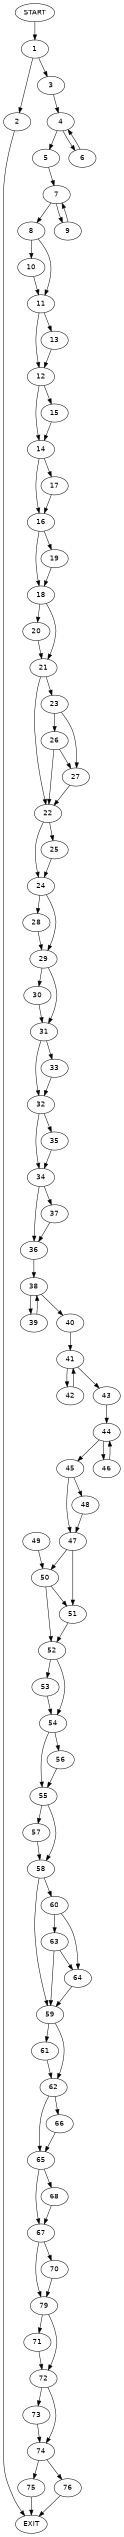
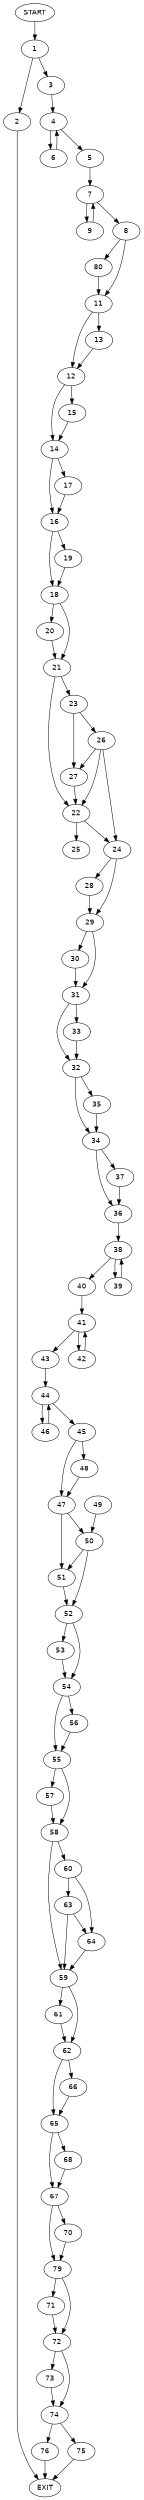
(31, 267) -> (99, 267)
(49, 866) -> (109, 793)
